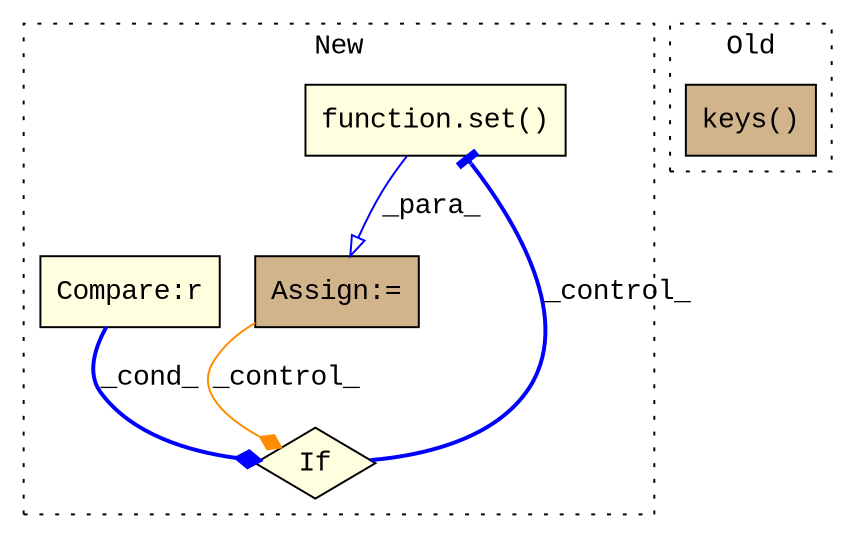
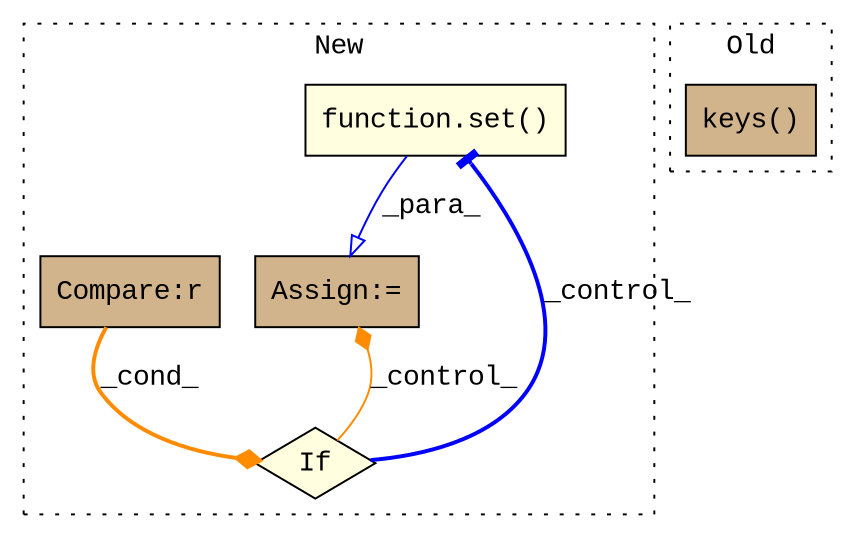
(130, 292) -> (130, 292)
(208, 381) -> (366, 399)
(132, 422) -> (132, 422)
